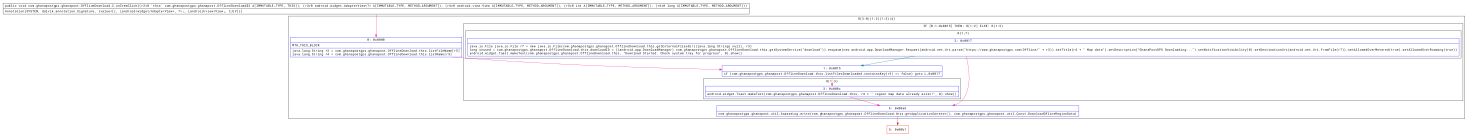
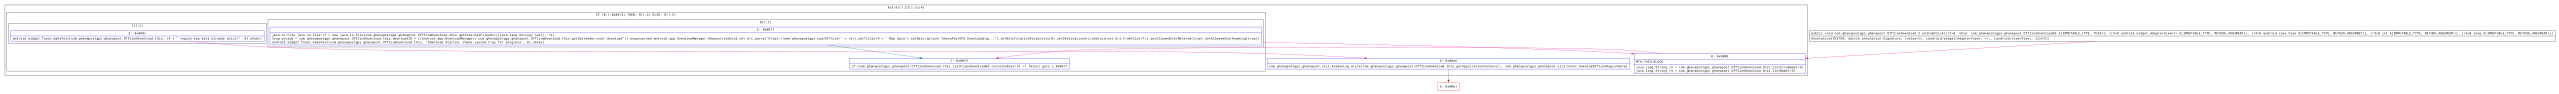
(832, 80) -> none
(969, 83) -> (1419, 46)
